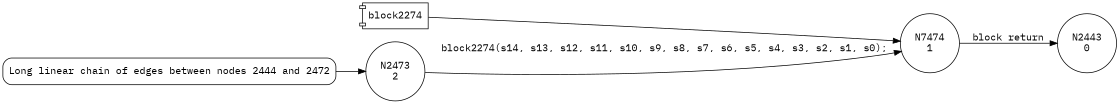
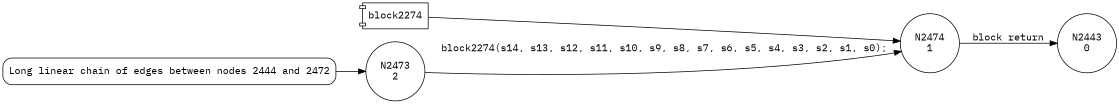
(930, 43) -> (930, 43)
